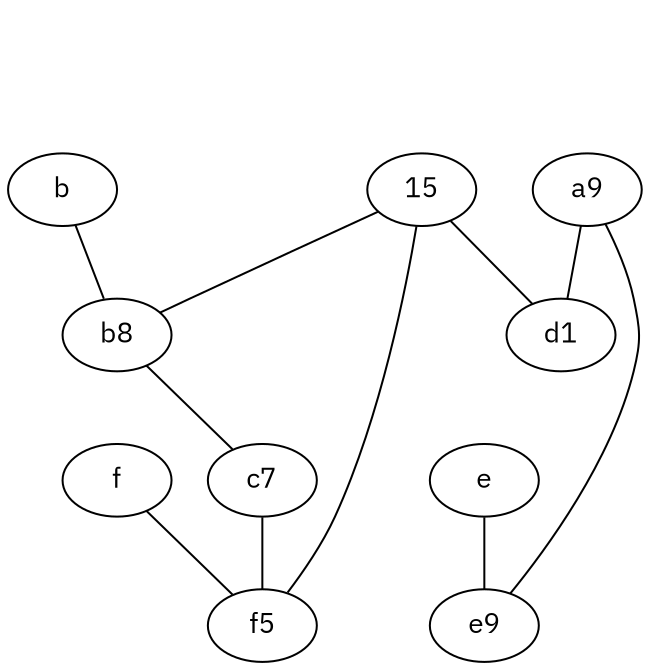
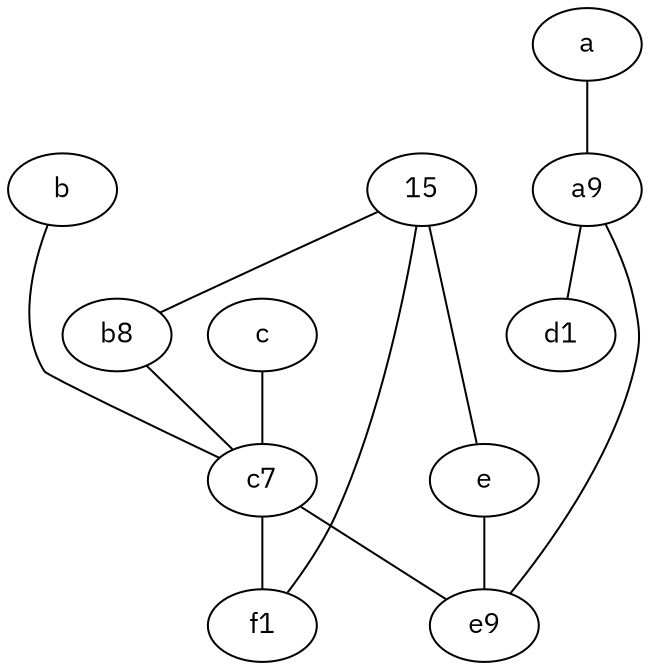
none -> (587, 44)
(90, 262) -> (64, 382)
(491, 262) -> (453, 335)
none -> (262, 335)
(117, 480) -> none
none -> (374, 553)
(262, 626) -> (262, 626)
